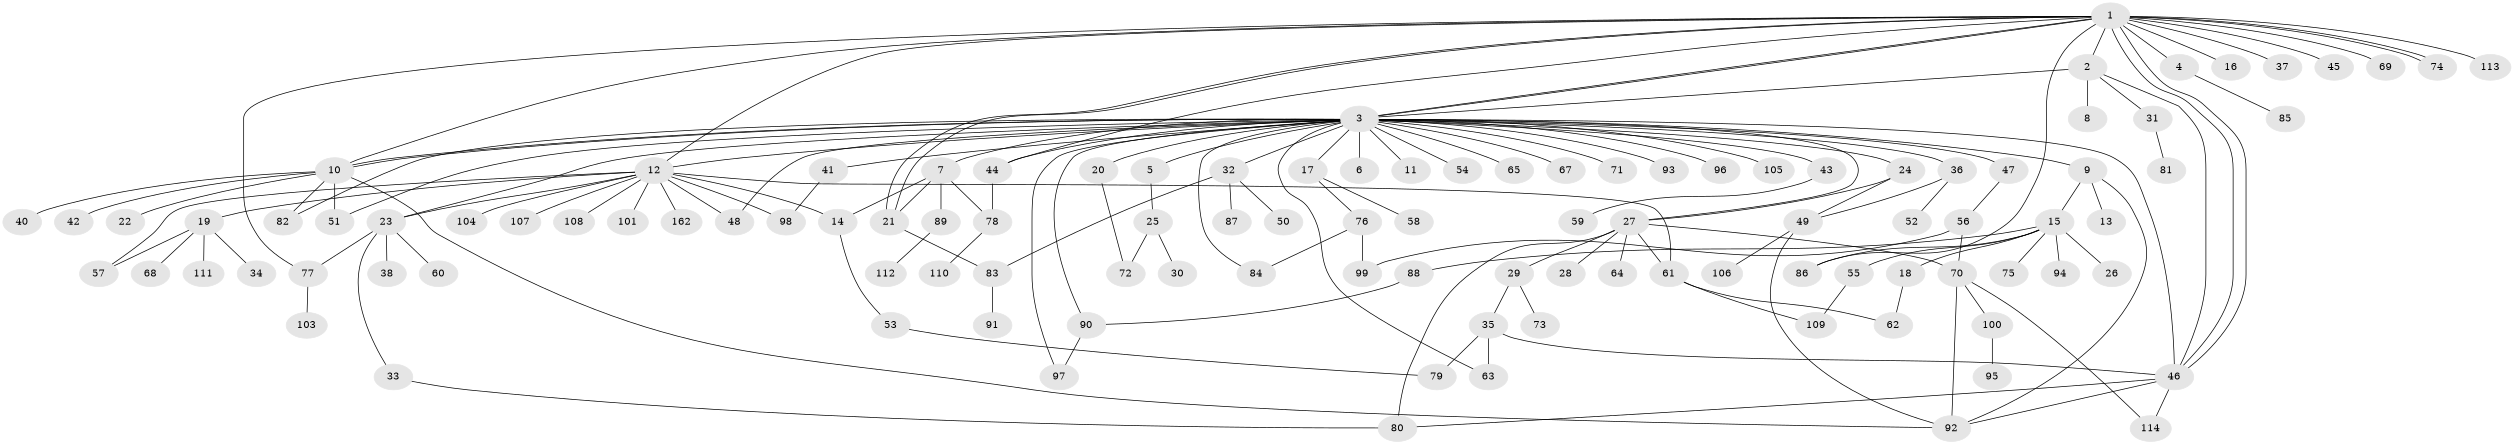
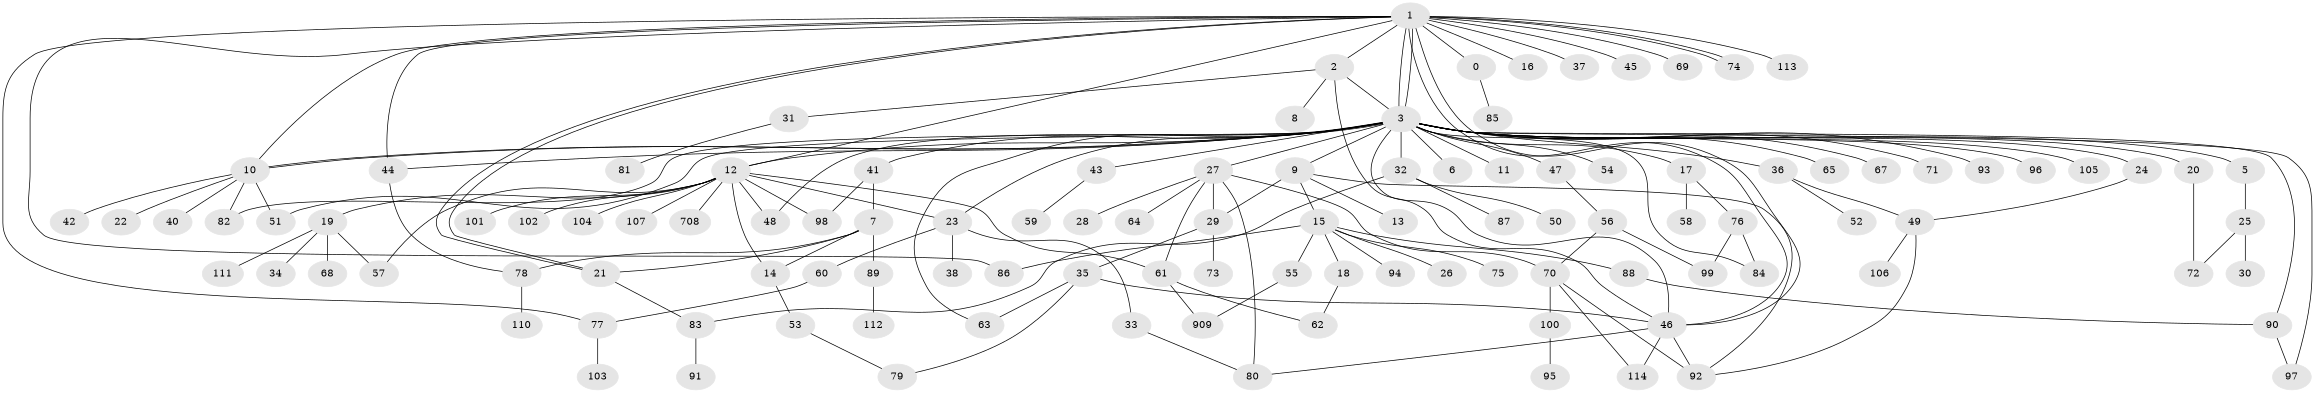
(2179, 67) -> (1476, 67)
(1060, 138) -> (874, 196)
none -> (1254, 196)
(1771, 206) -> none
(574, 222) -> (690, 222)
(682, 222) -> (529, 222)
(347, 248) -> (712, 304)
(1816, 325) -> (1203, 325)
(1120, 399) -> none
